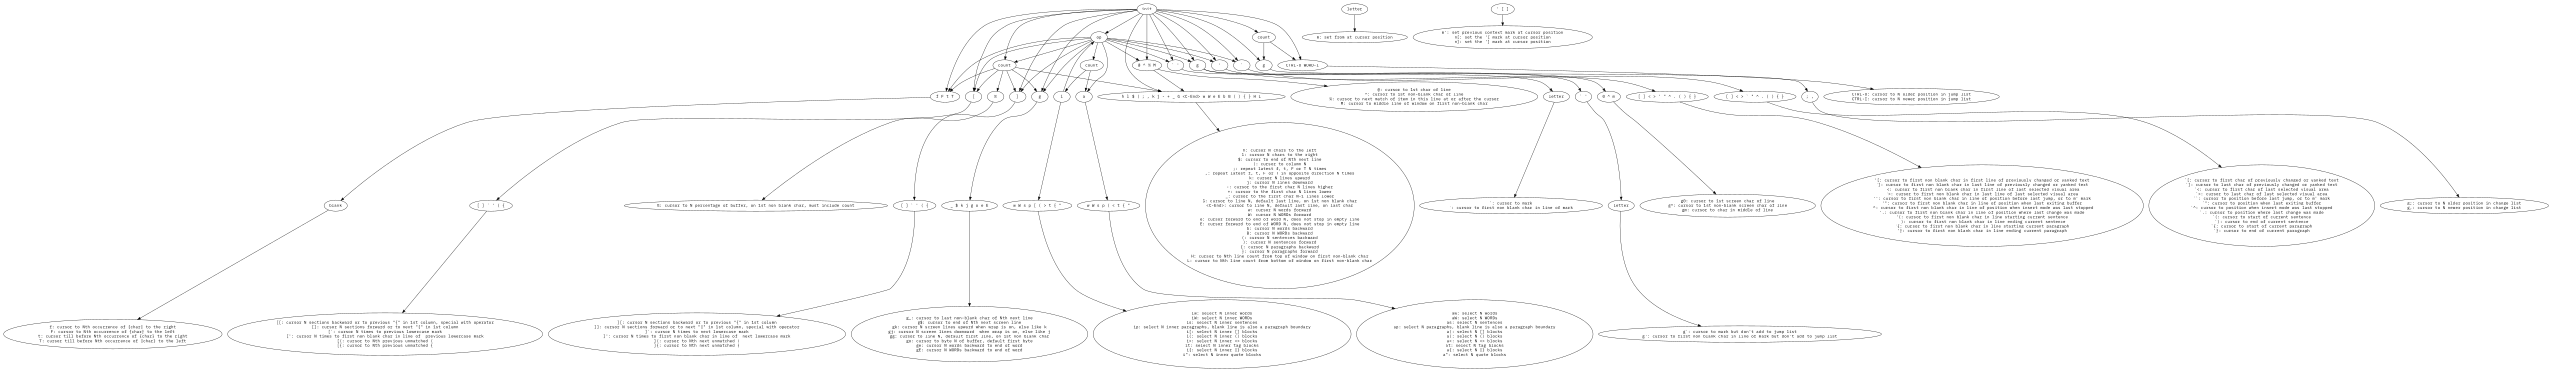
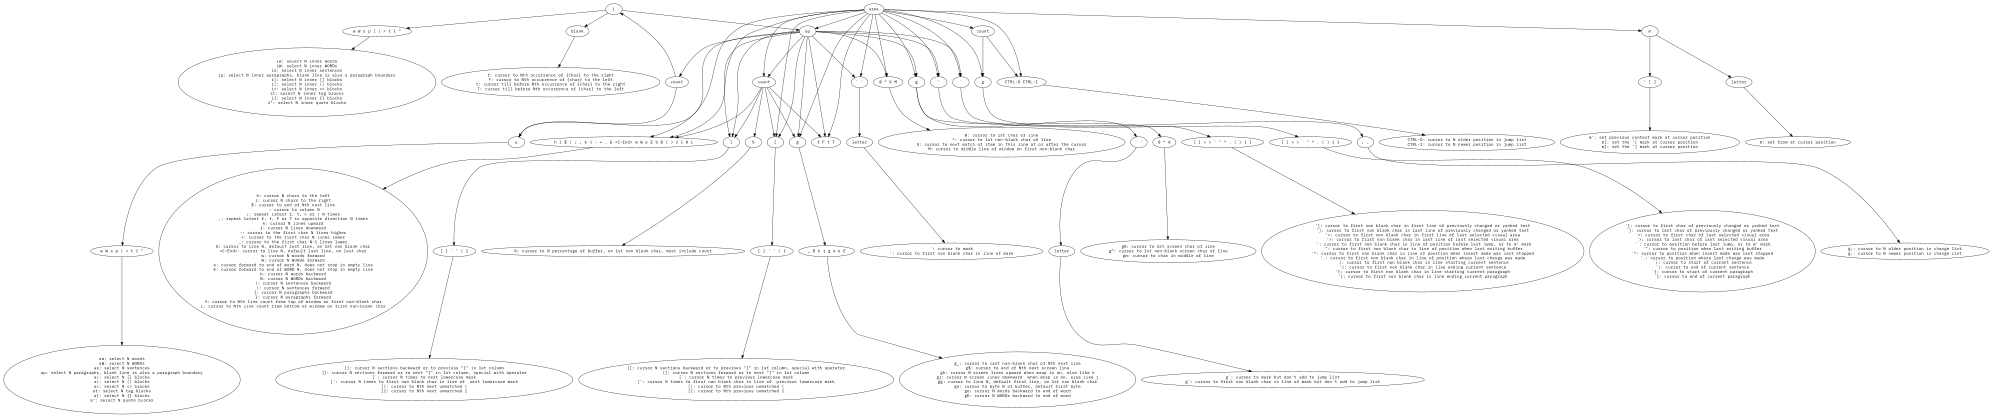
(1147, 9) -> (874, 9)
none -> (1650, 31)
(1303, 65) -> (1022, 82)
(1167, 80) -> (726, 67)
(625, 108) -> (598, 19)
